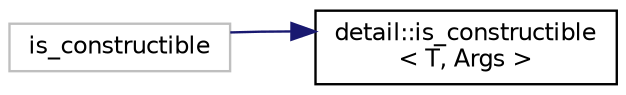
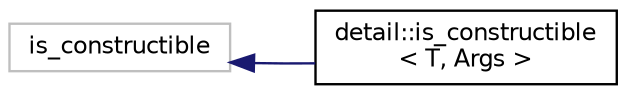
(261, 32) -> (285, 63)
